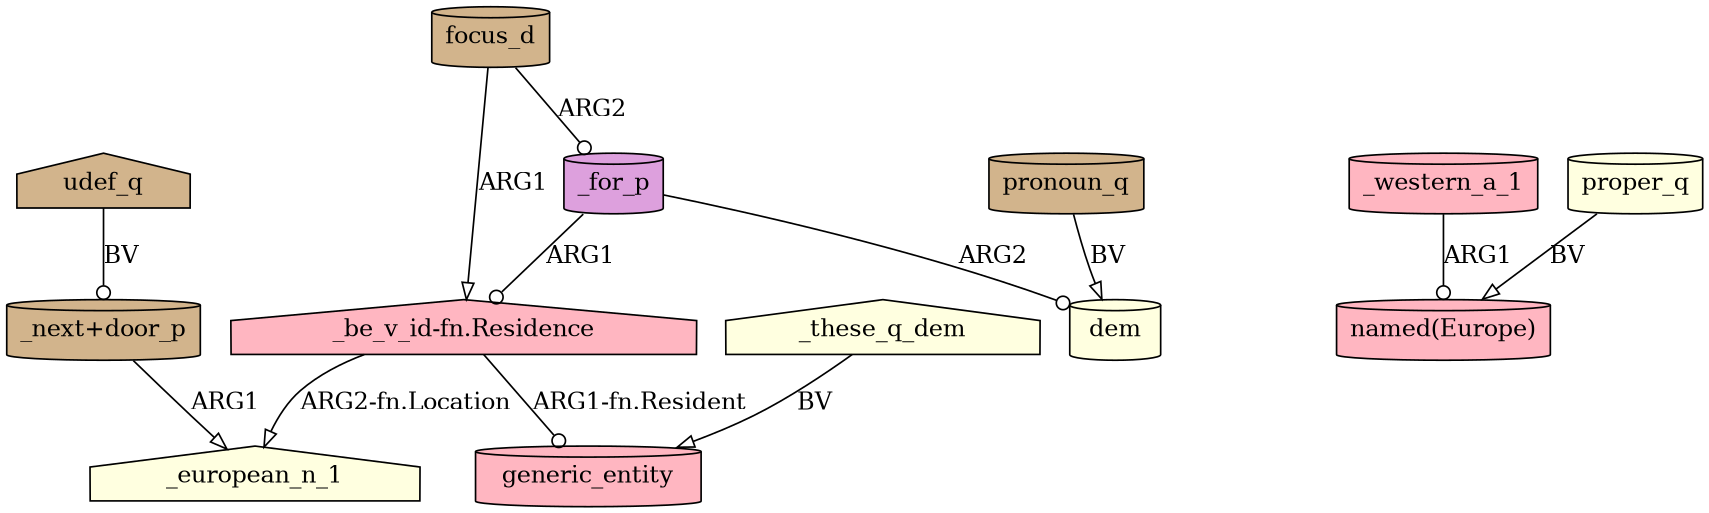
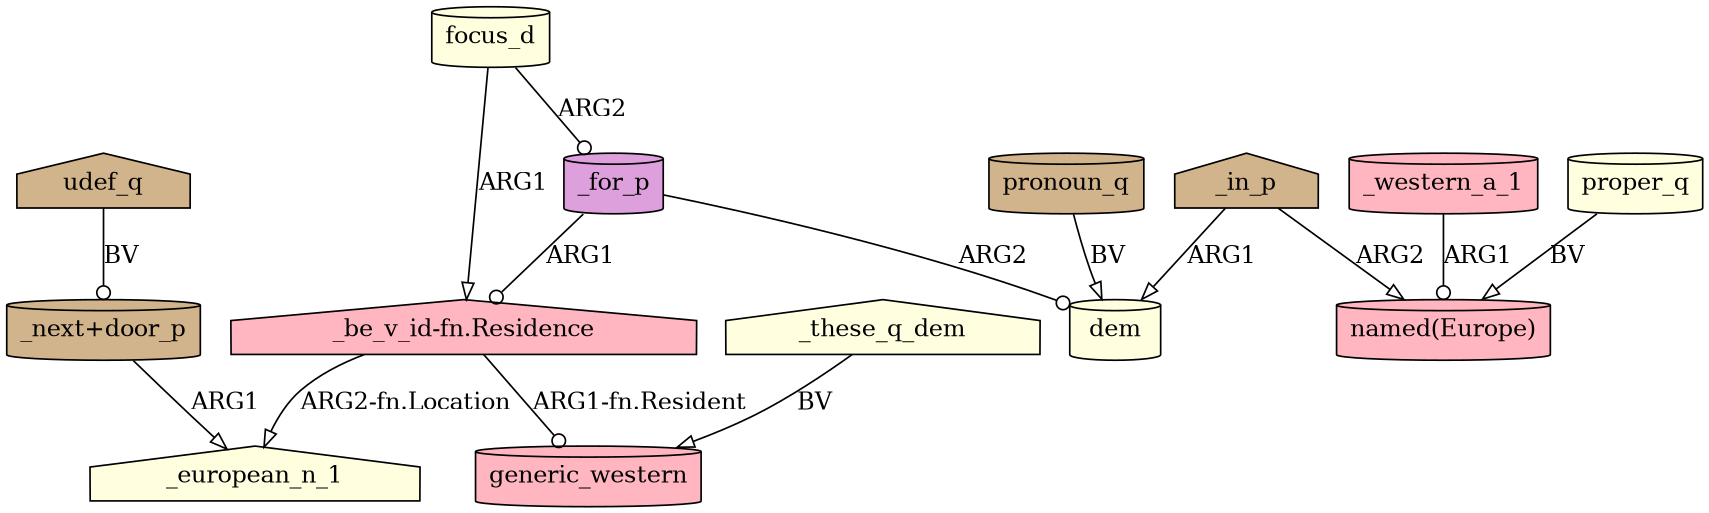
(491, 37) -> (491, 37)
none -> (1247, 183)
(588, 476) -> (588, 476)
